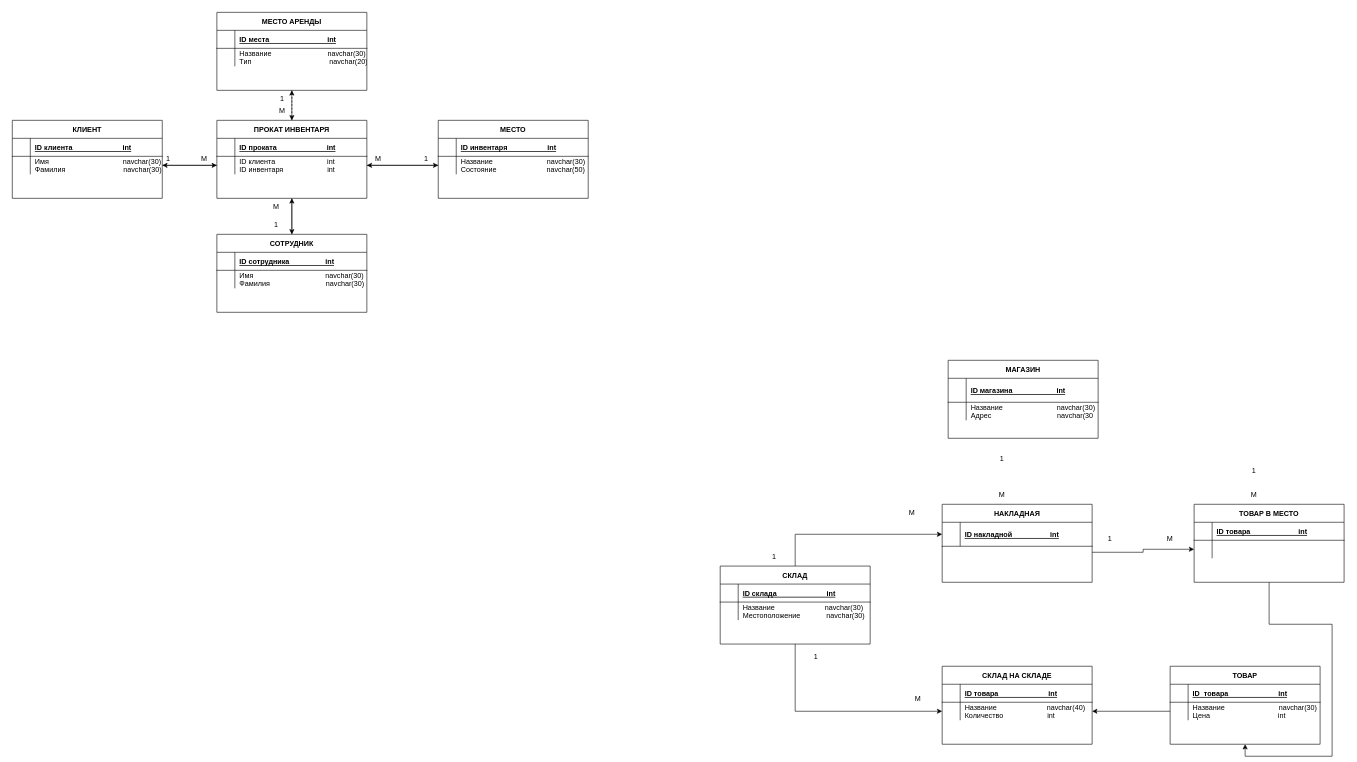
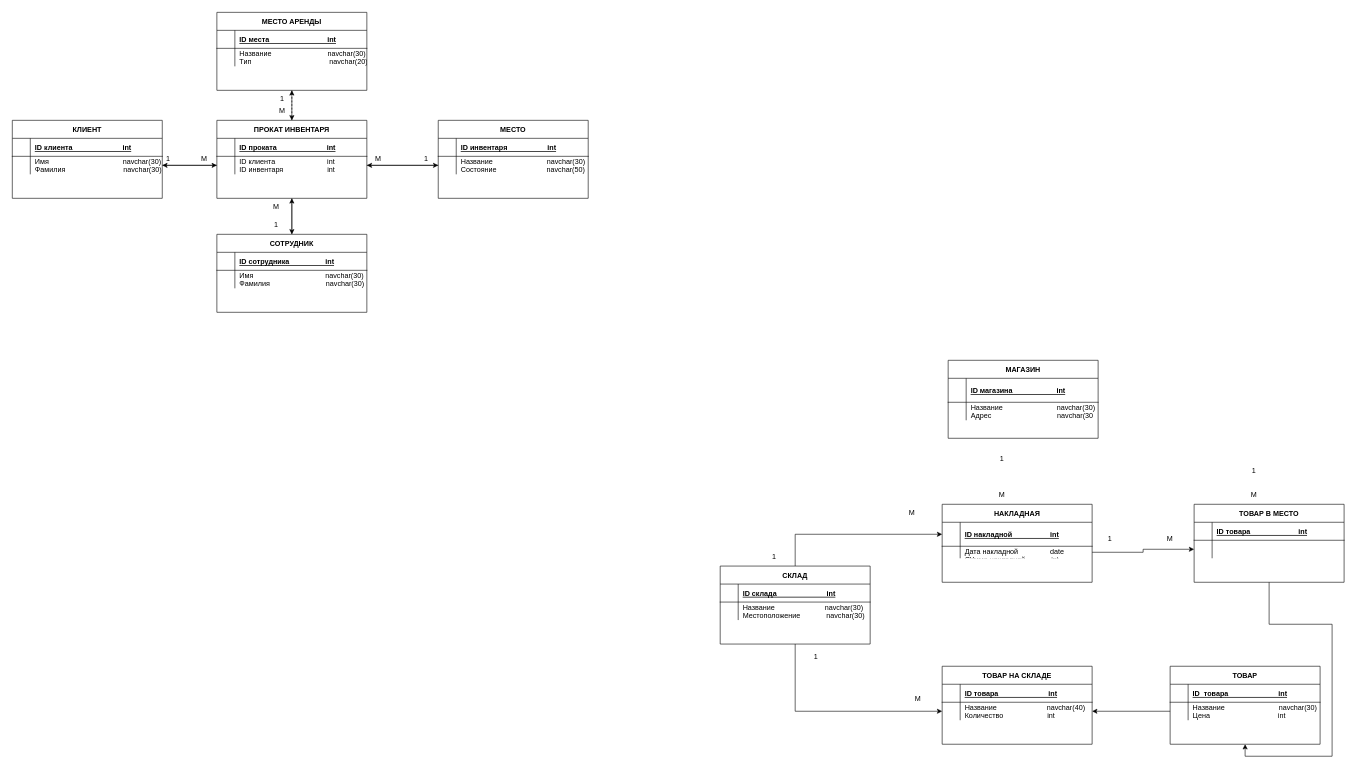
none -> (1026, 552)
(1017, 676) -> (1017, 676)
